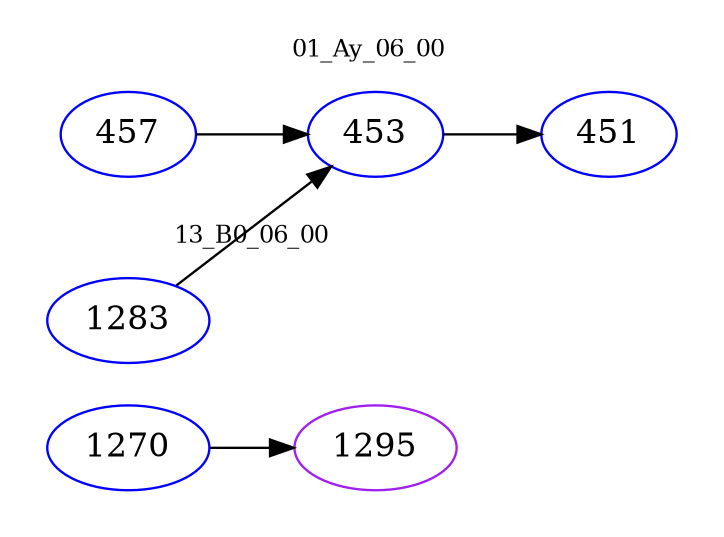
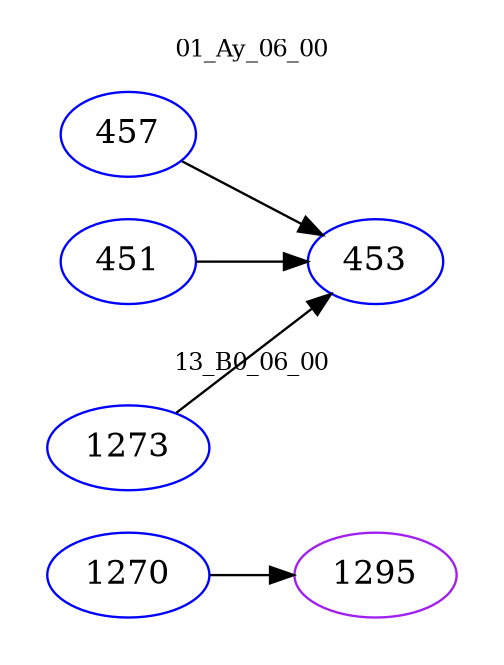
(480, 134) -> (240, 262)
(128, 321) -> (128, 448)
